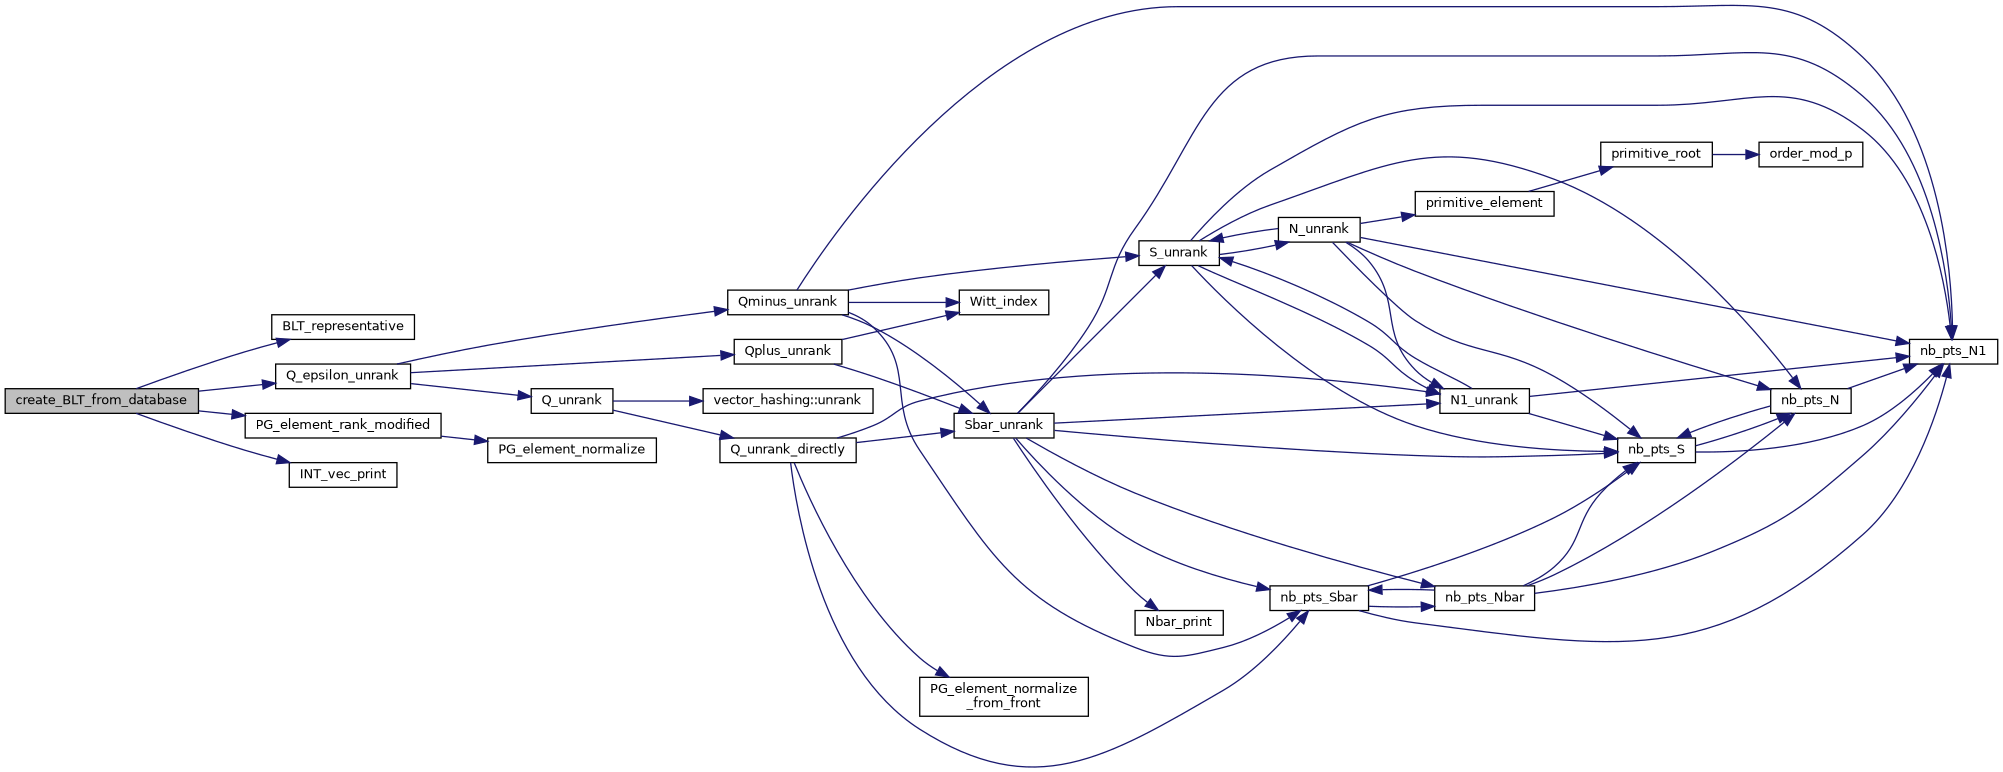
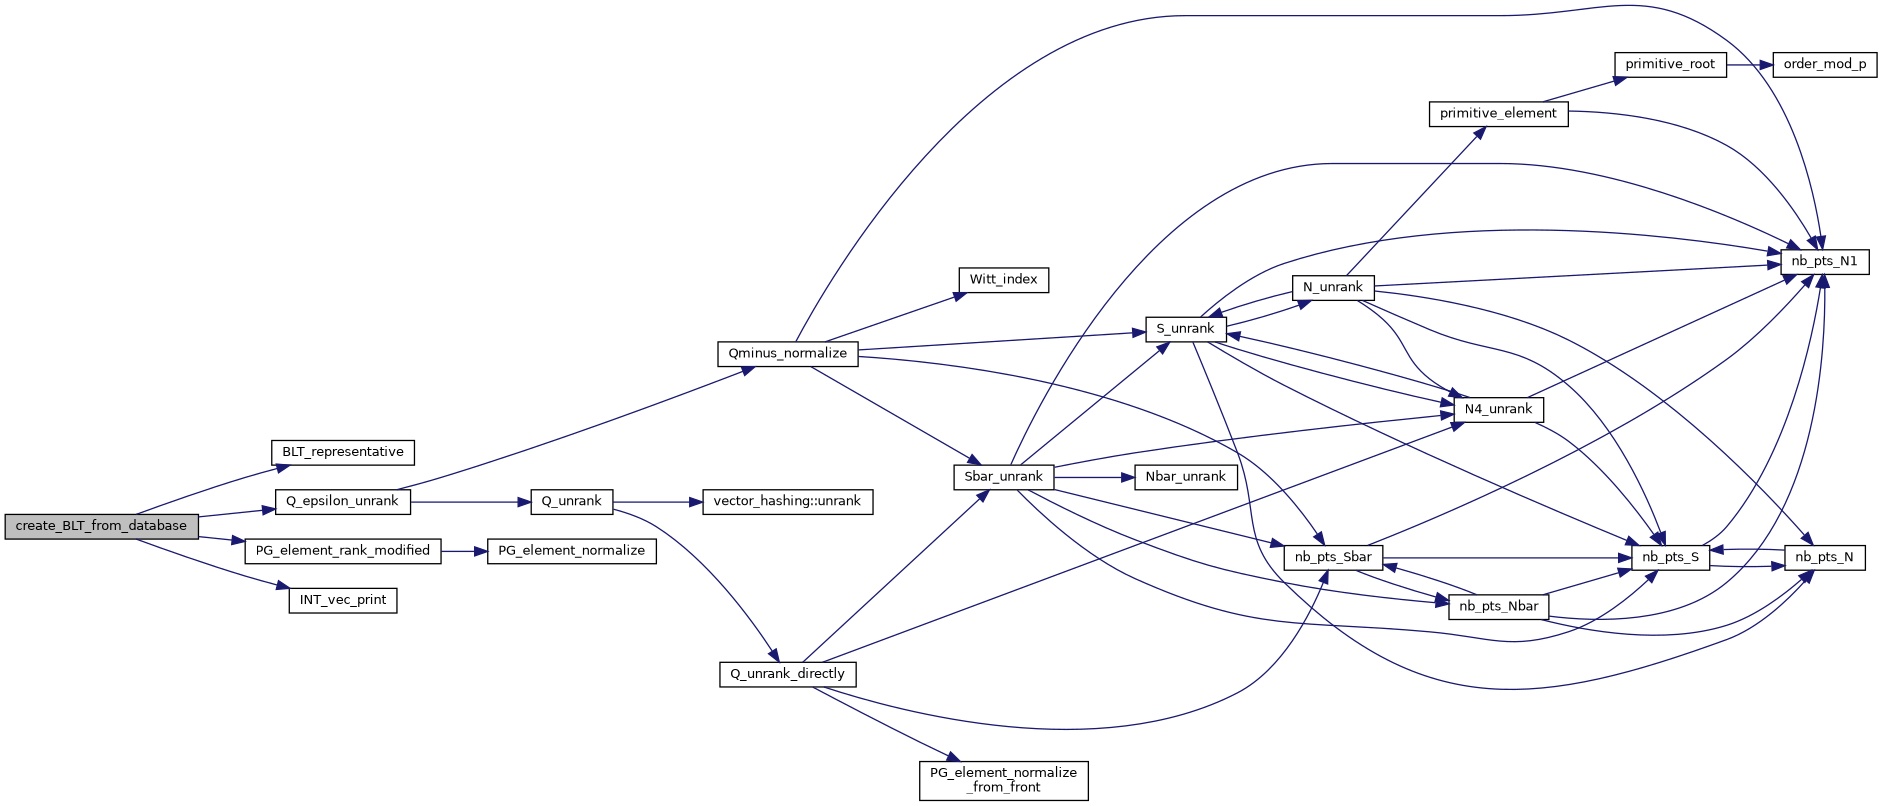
(788, 302) -> (788, 354)
(788, 352) -> none
(1876, 379) -> (1710, 137)
(1485, 401) -> (1499, 410)
(1179, 623) -> (1186, 477)
